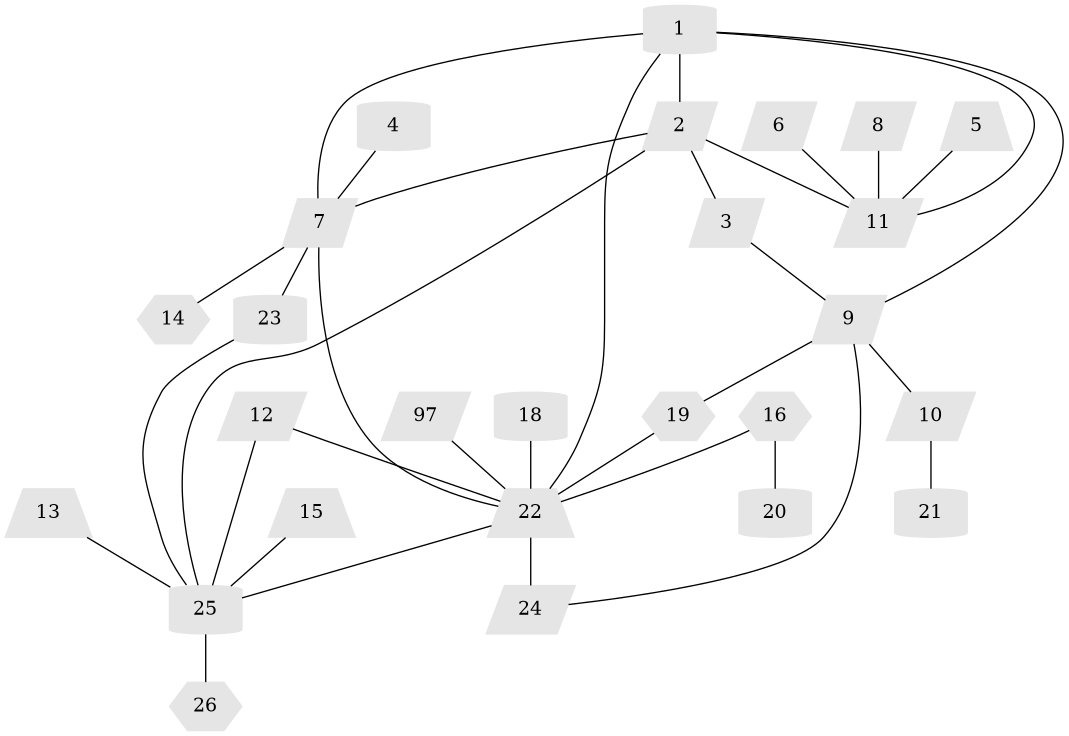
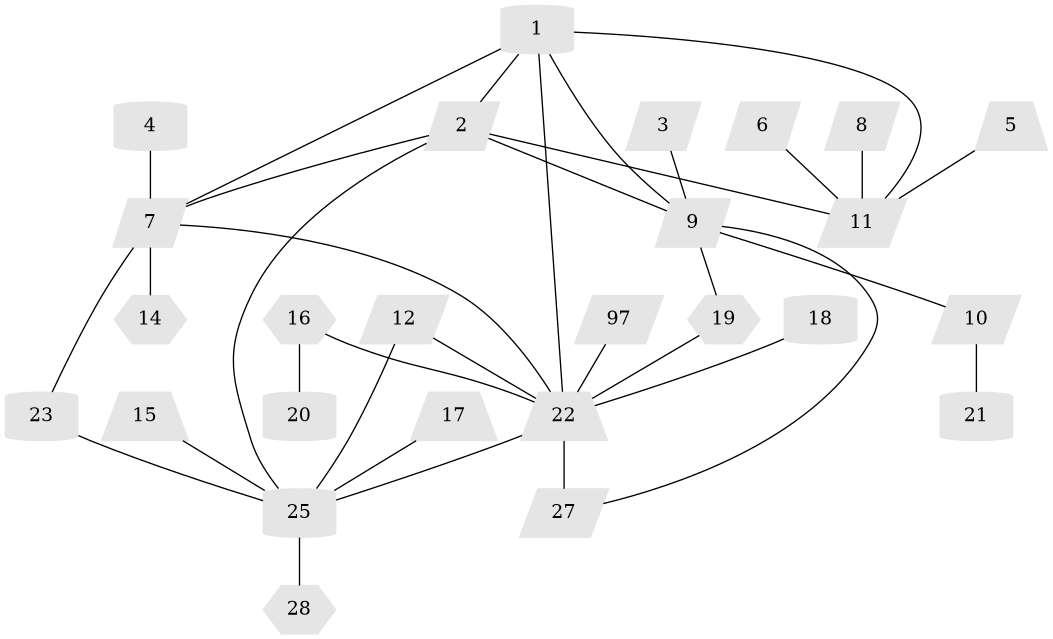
(703, 175) -> (578, 175)
(49, 513) -> (454, 416)
(531, 610) -> (564, 513)
(206, 706) -> (300, 610)
